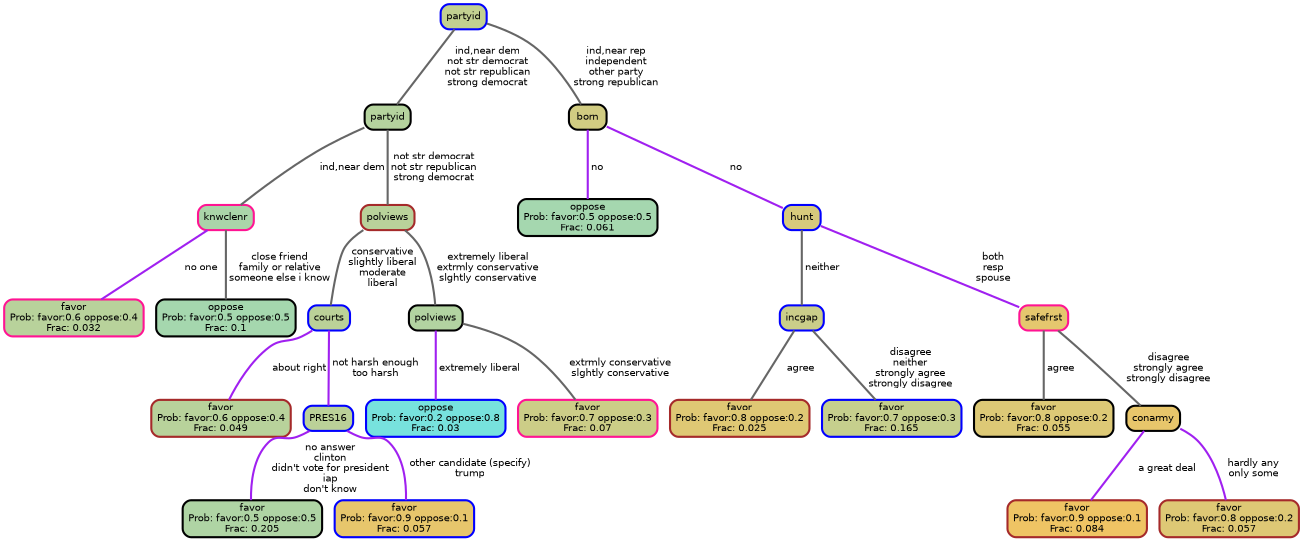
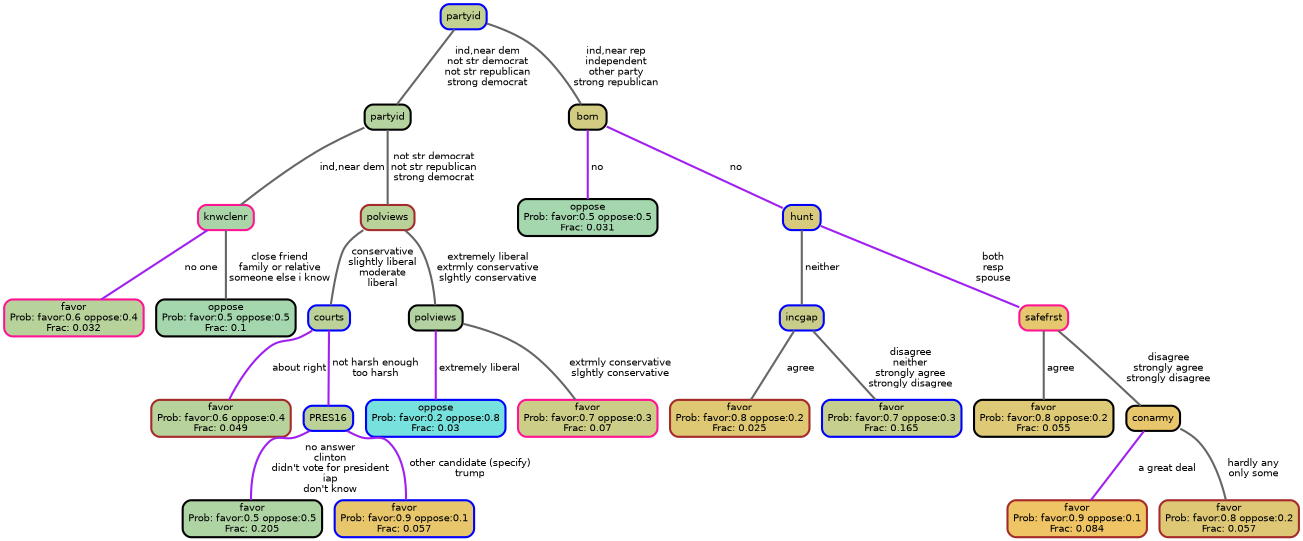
(588, 218) -> (588, 218)
(1211, 459) -> (1211, 459)
